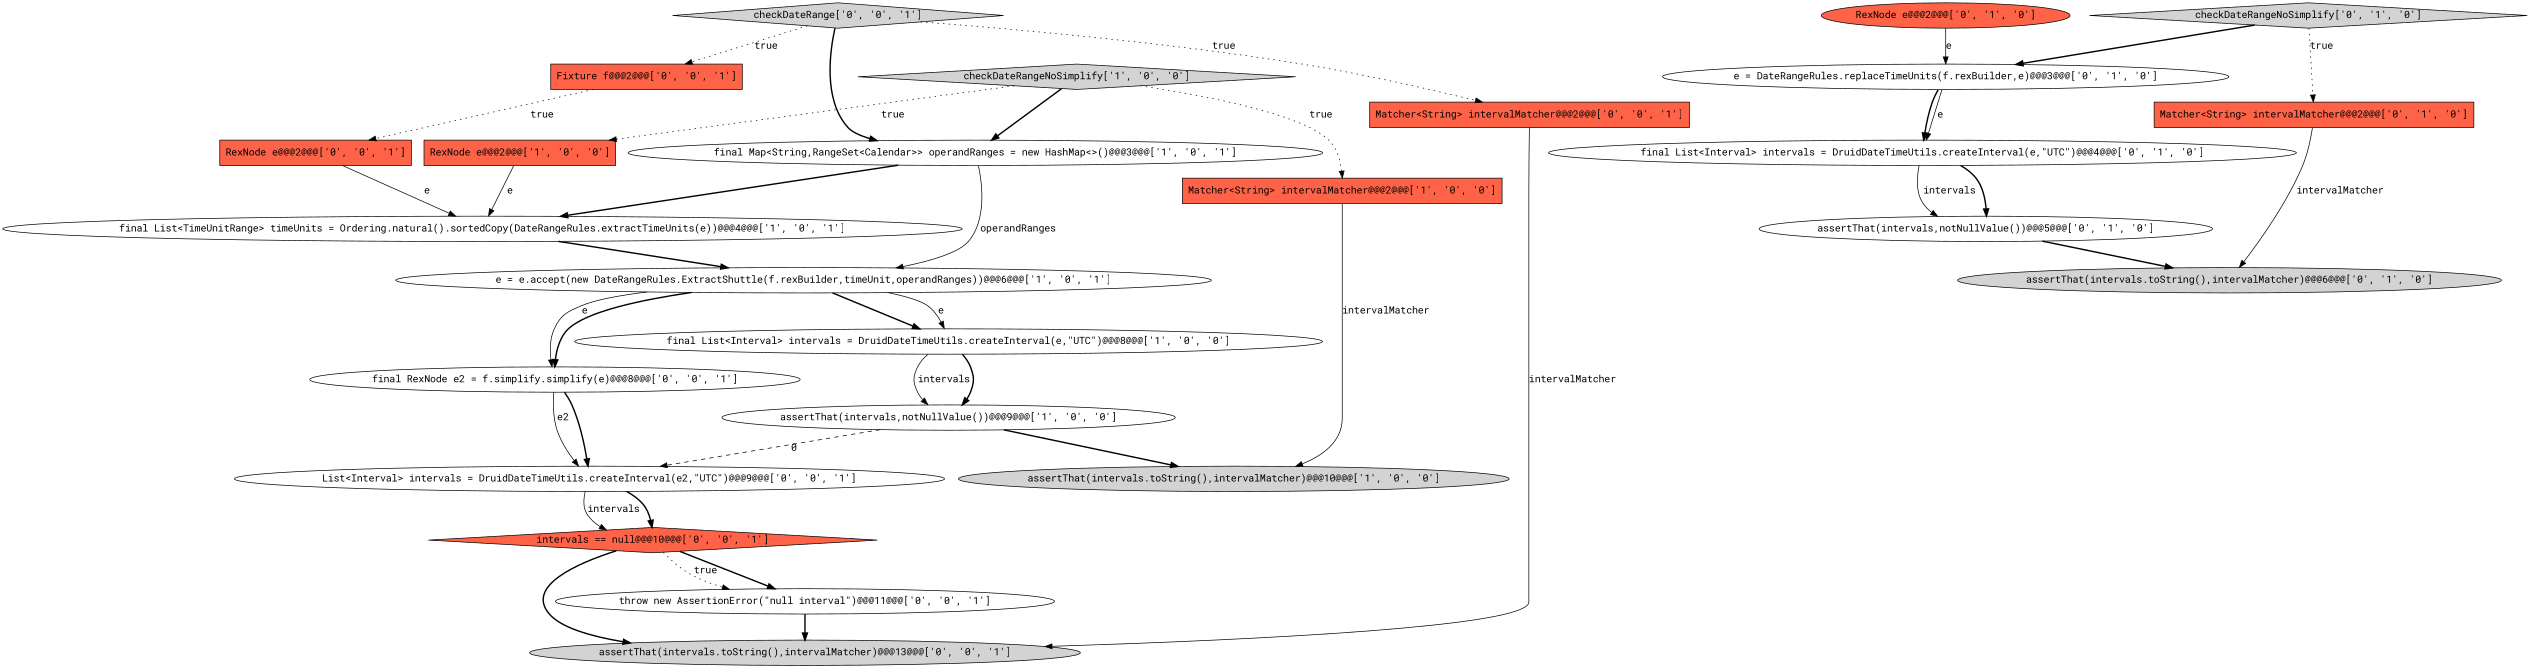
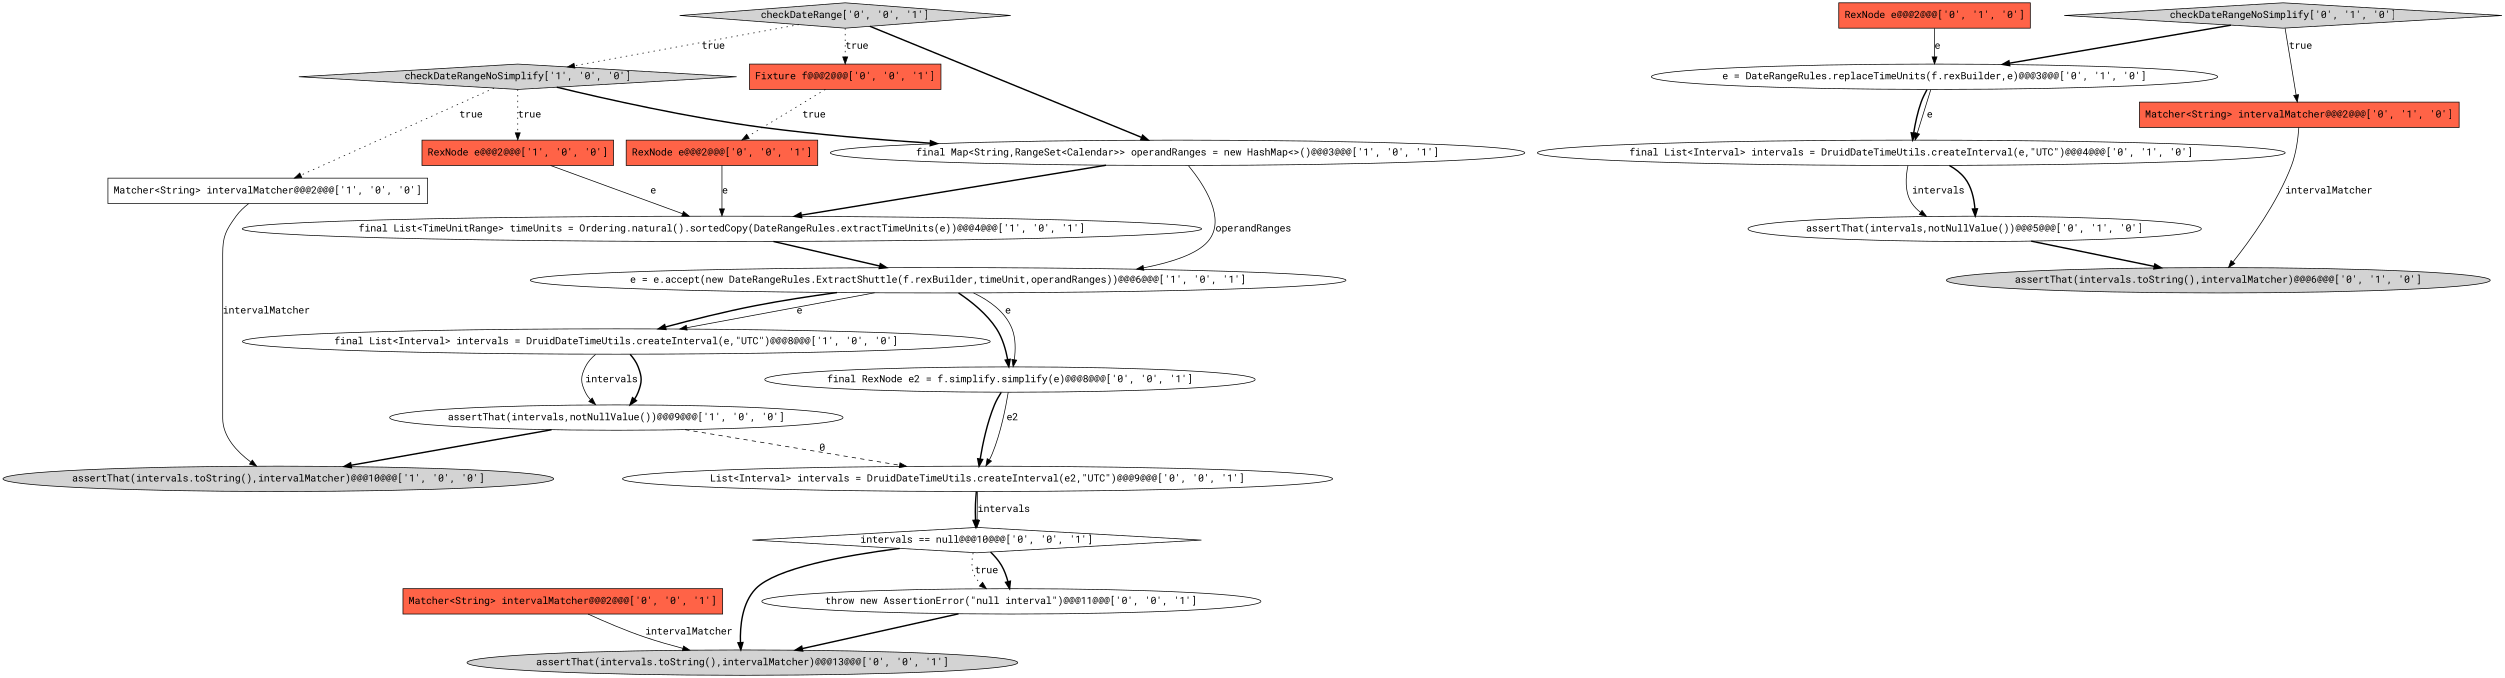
(1946, 15) -> (1935, 15)
(1200, 49) -> (687, 45)
(2311, 61) -> (2291, 62)
(1342, 191) -> (268, 191)
(653, 540) -> (977, 540)
